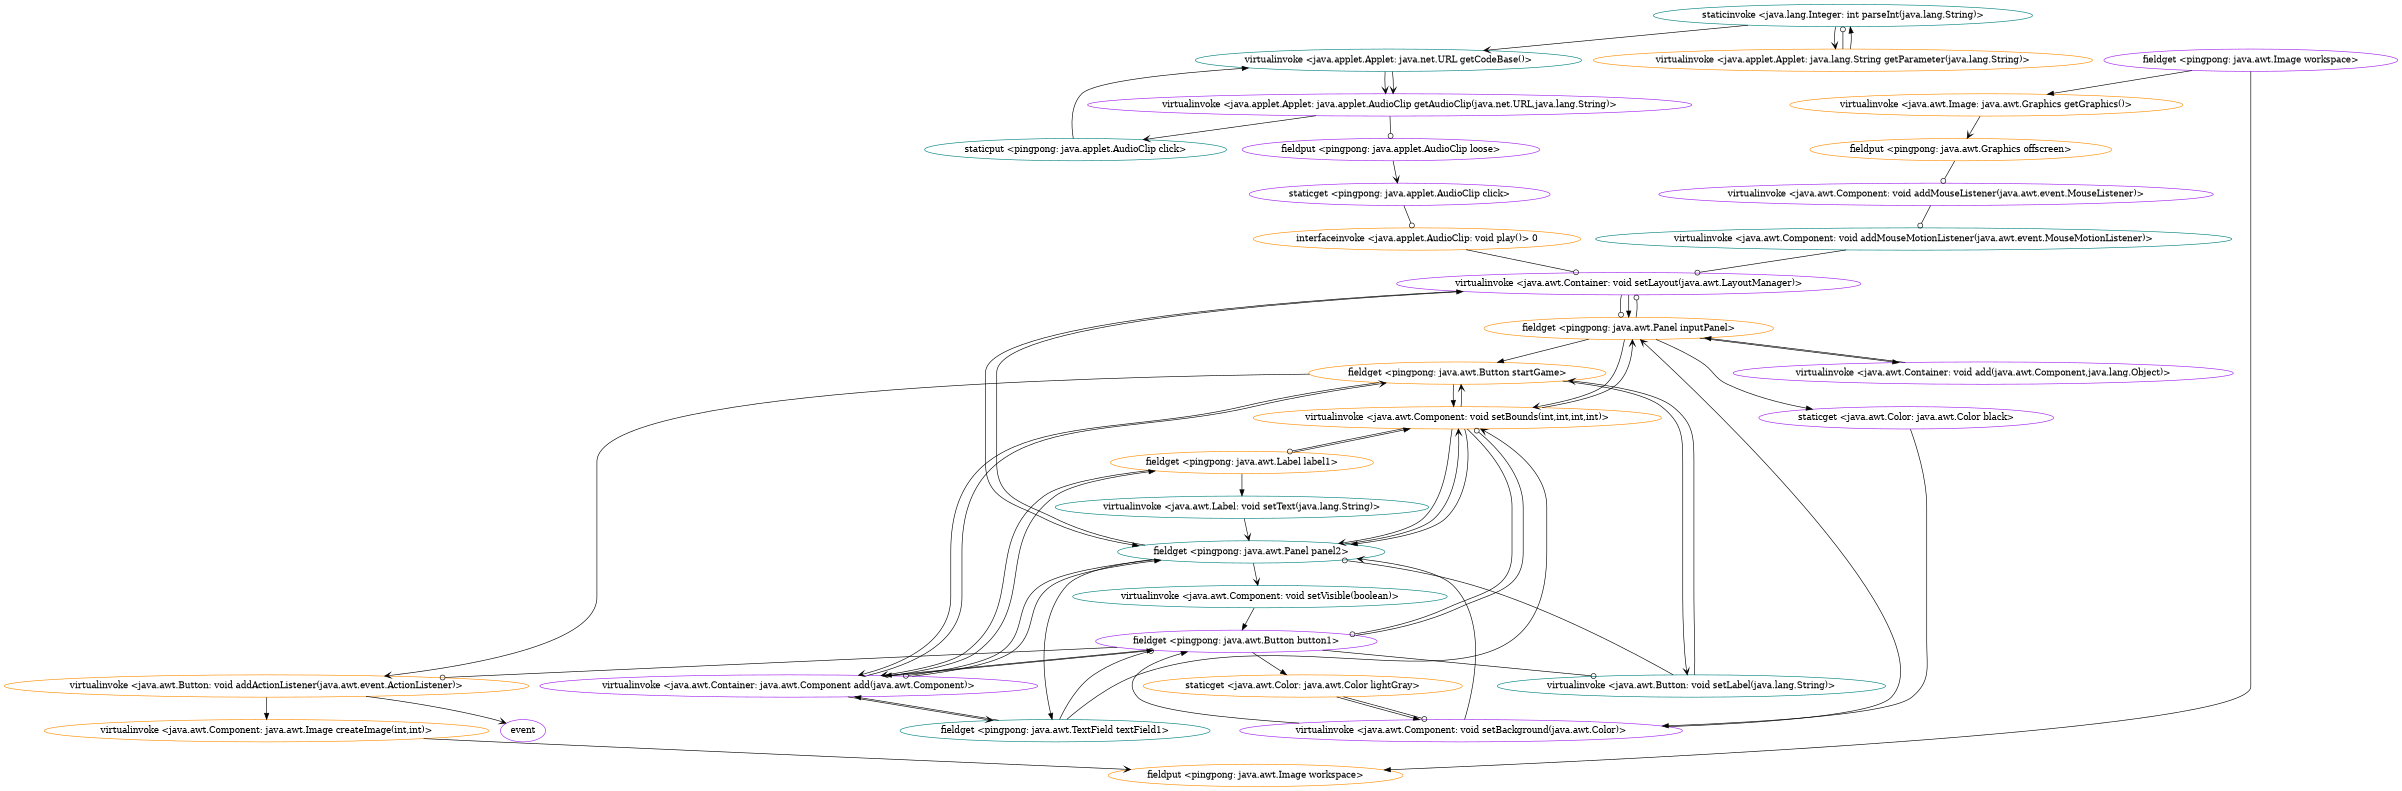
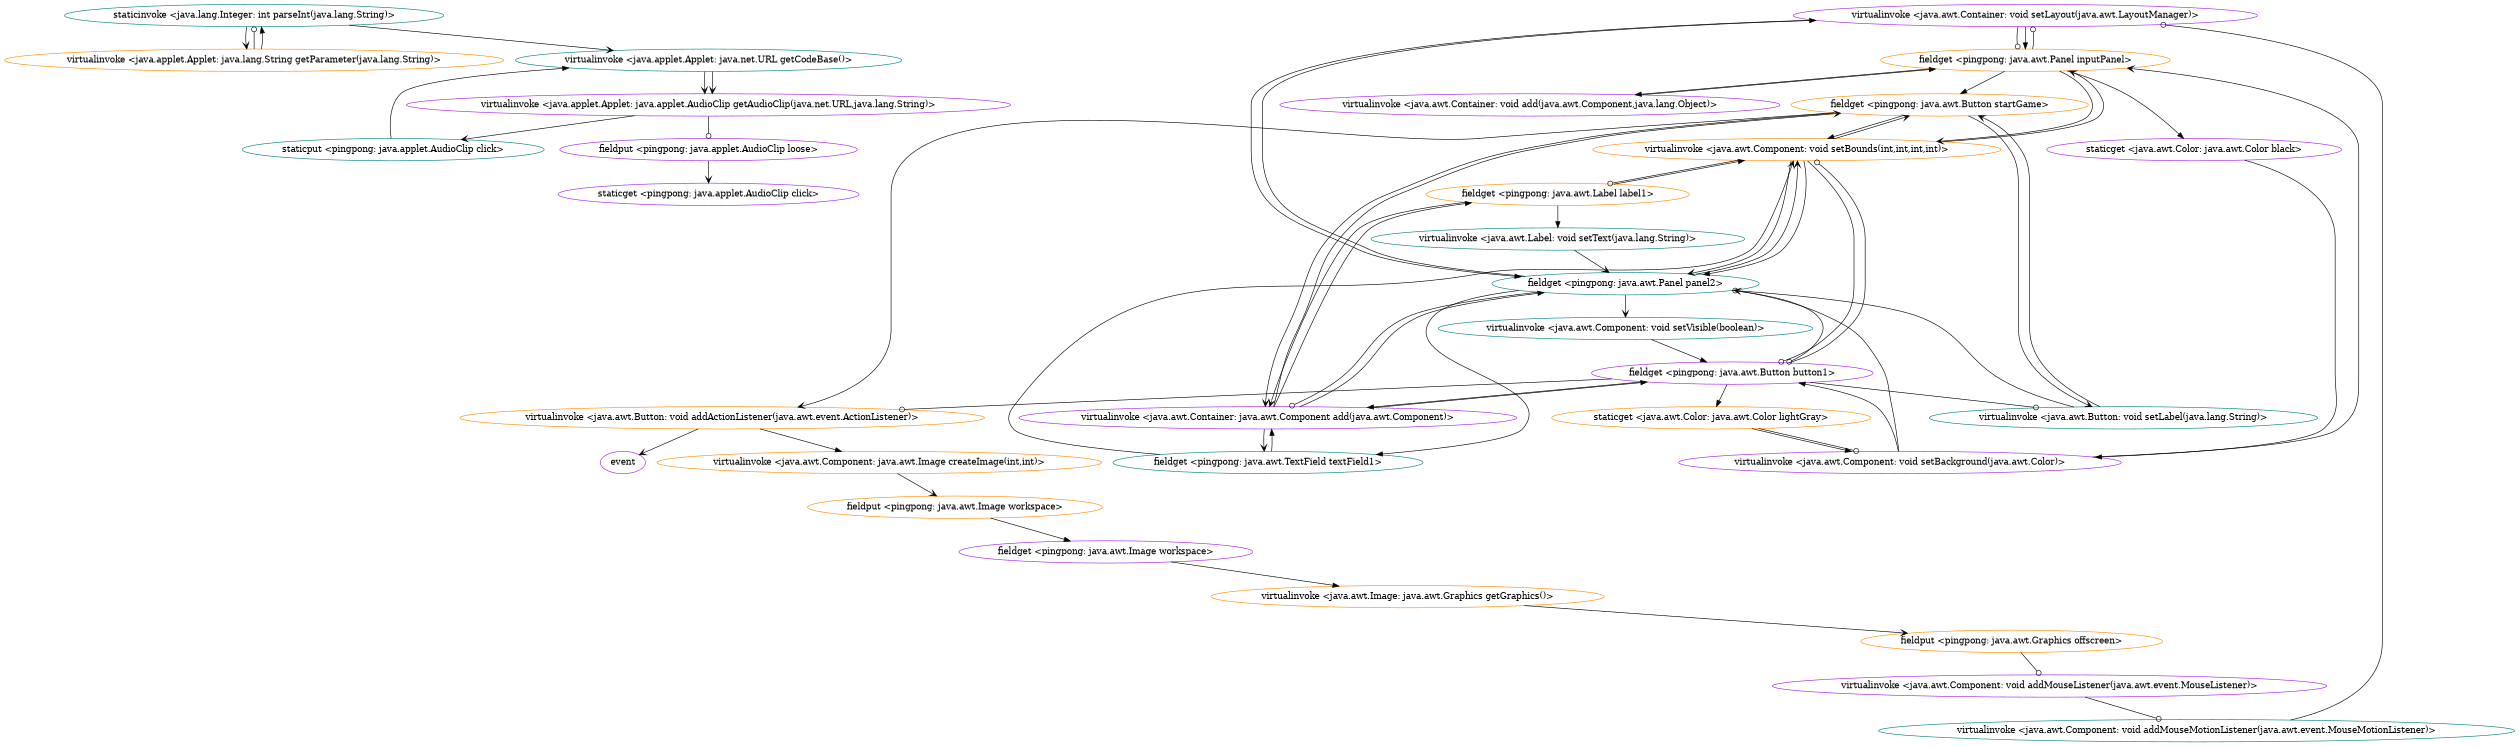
(1417, 239) -> none
(1095, 674) -> (1818, 316)
(2130, 719) -> (1027, 529)
